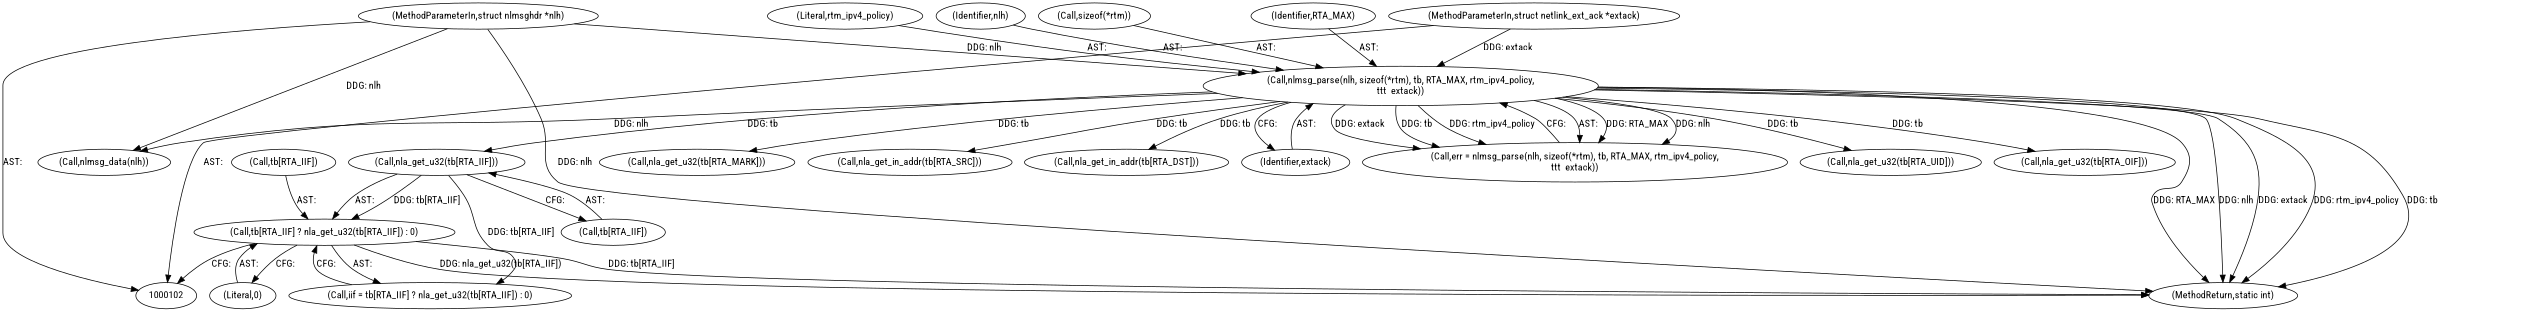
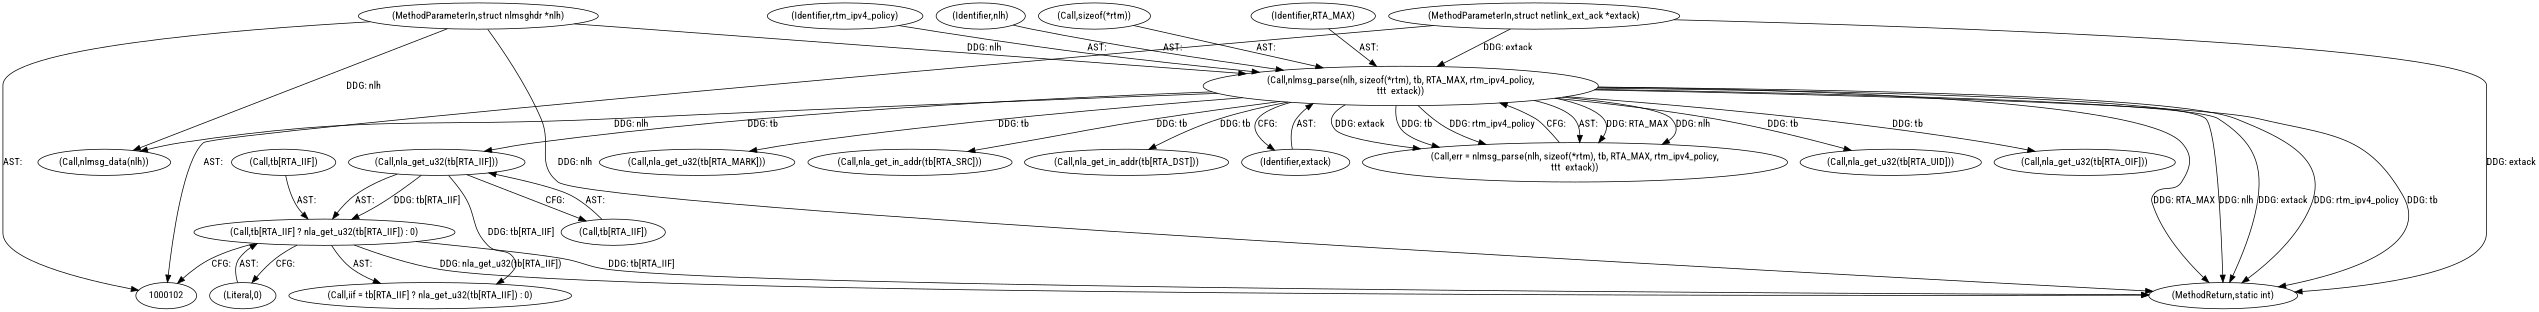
(845, 16) -> (845, 16)
none -> (2258, 46)
(325, 276) -> none
